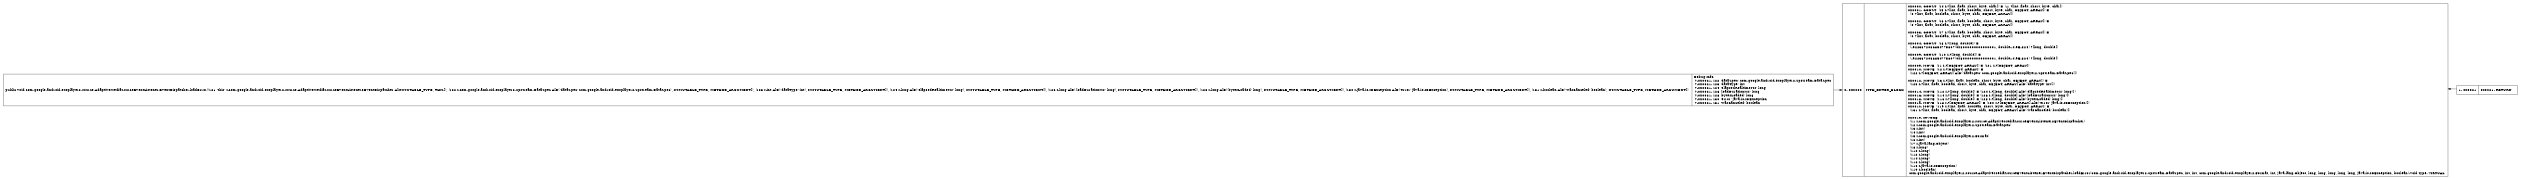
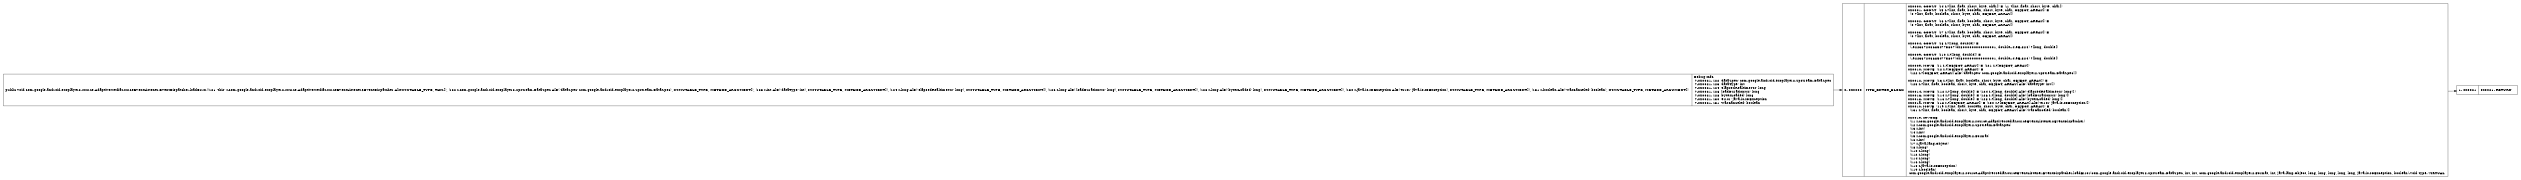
(2454, 89) -> (2451, 91)
